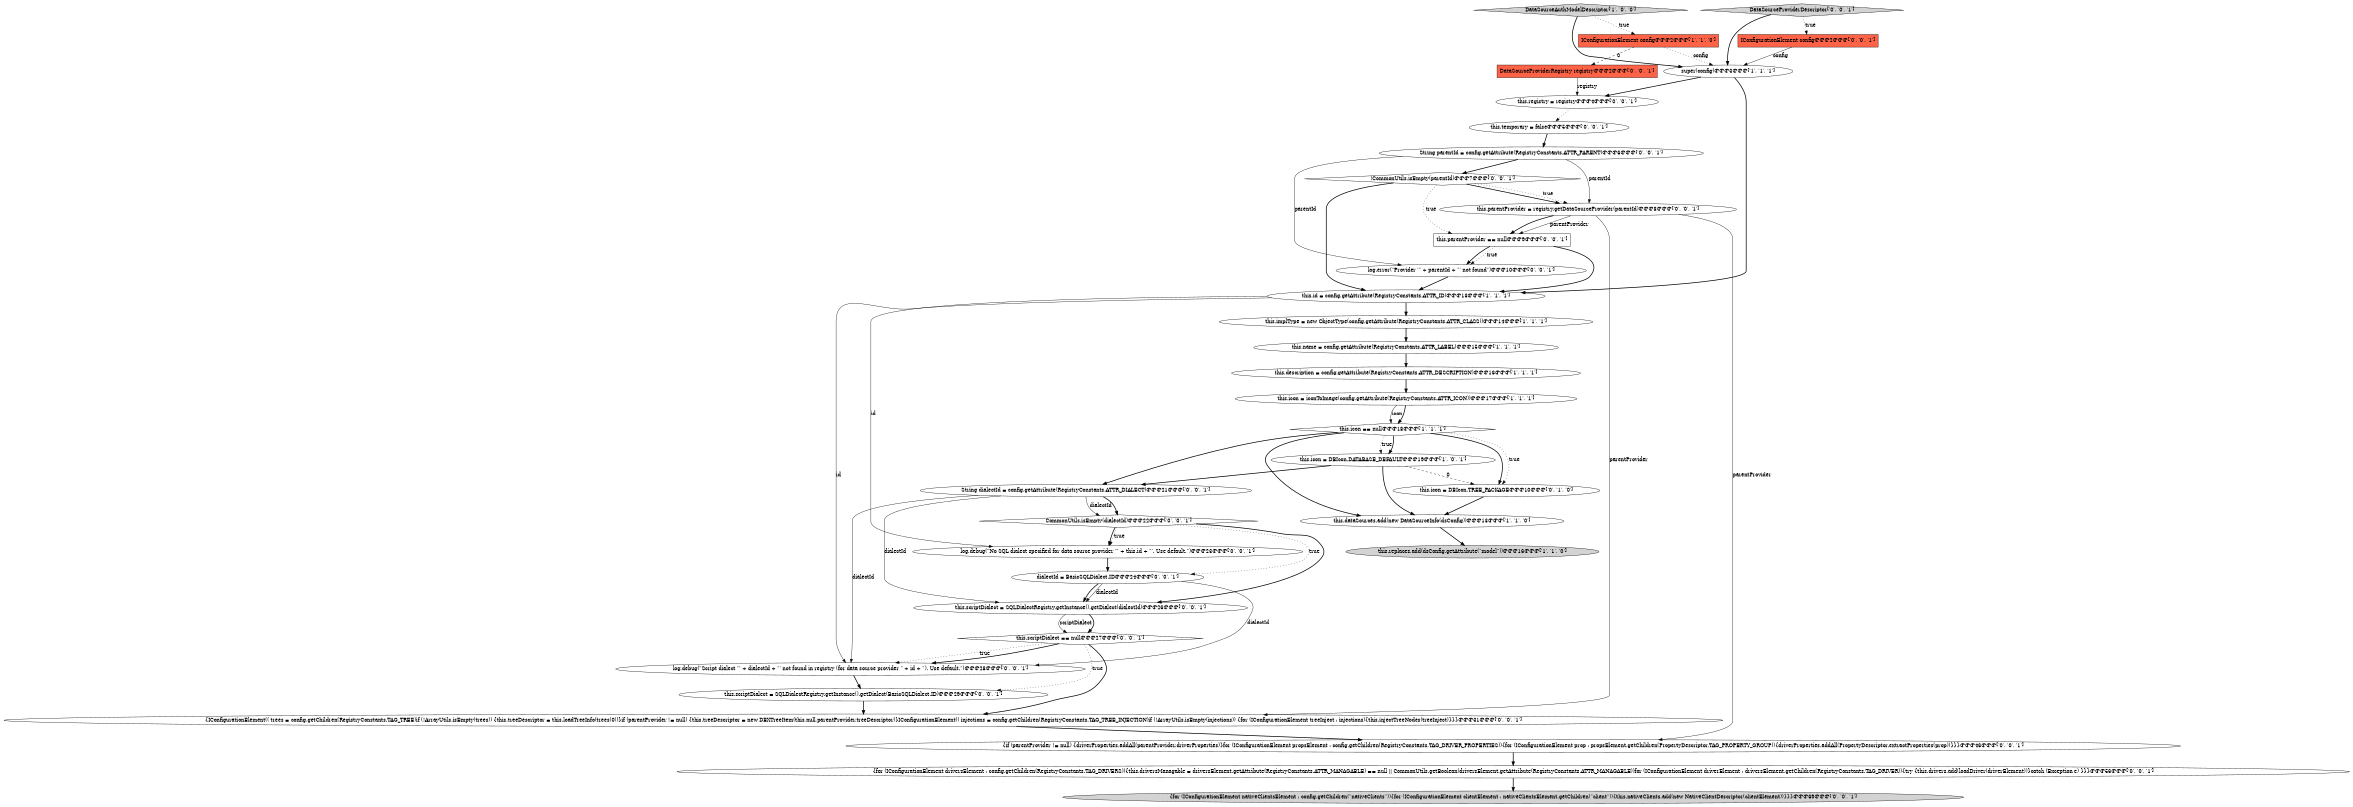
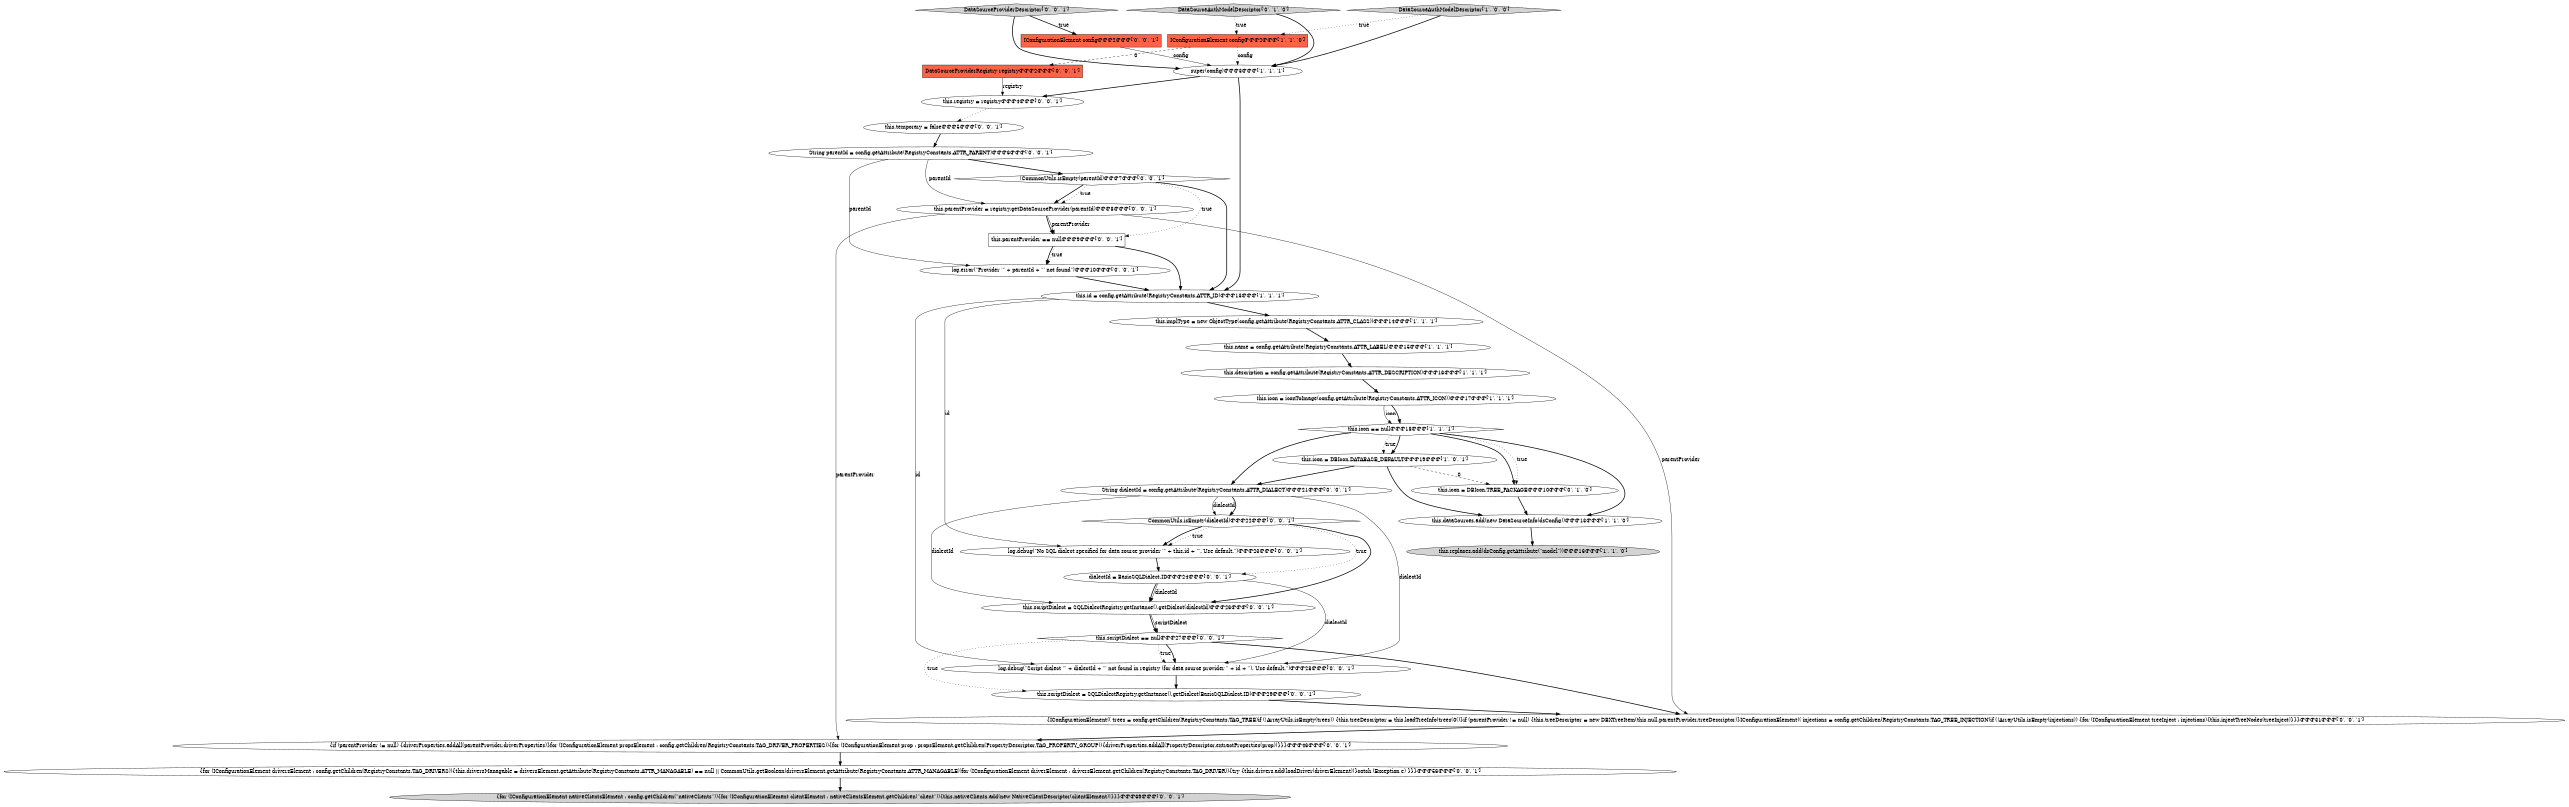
none -> (1233, 10)
(1805, 24) -> (1051, 24)
